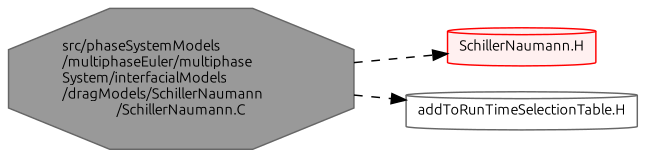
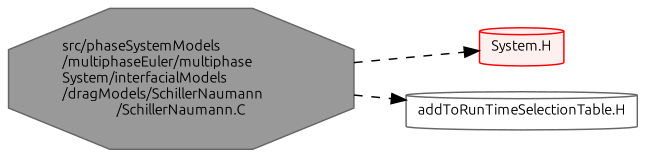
(522, 47) -> (522, 47)
